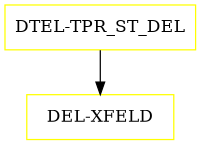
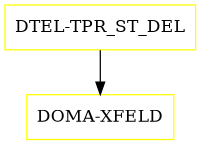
(100, 117) -> (100, 117)
